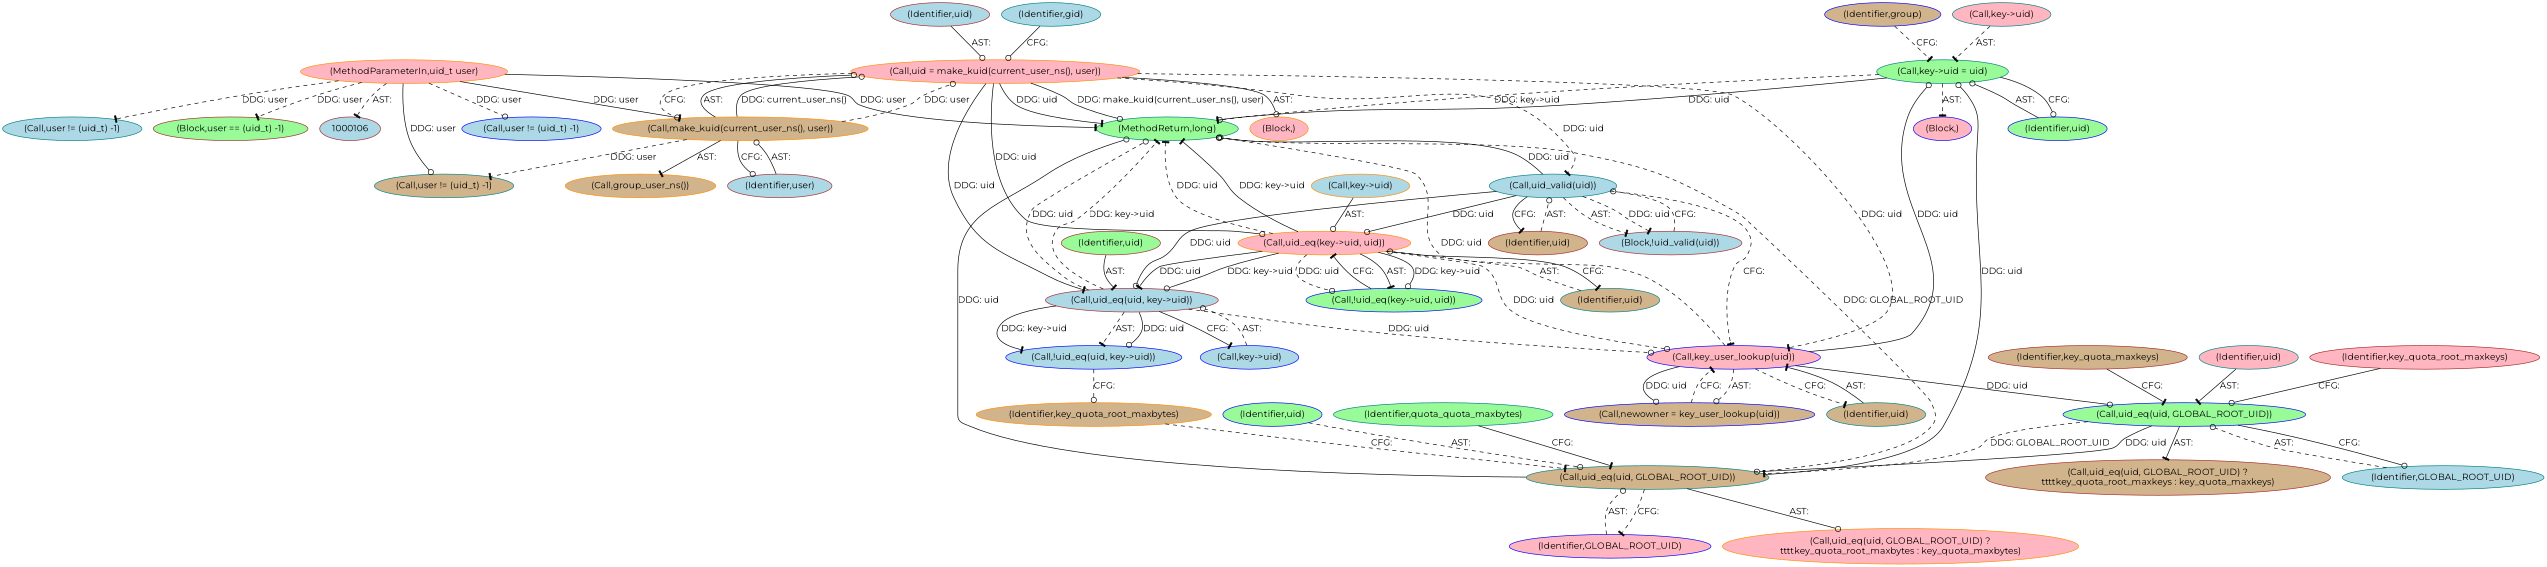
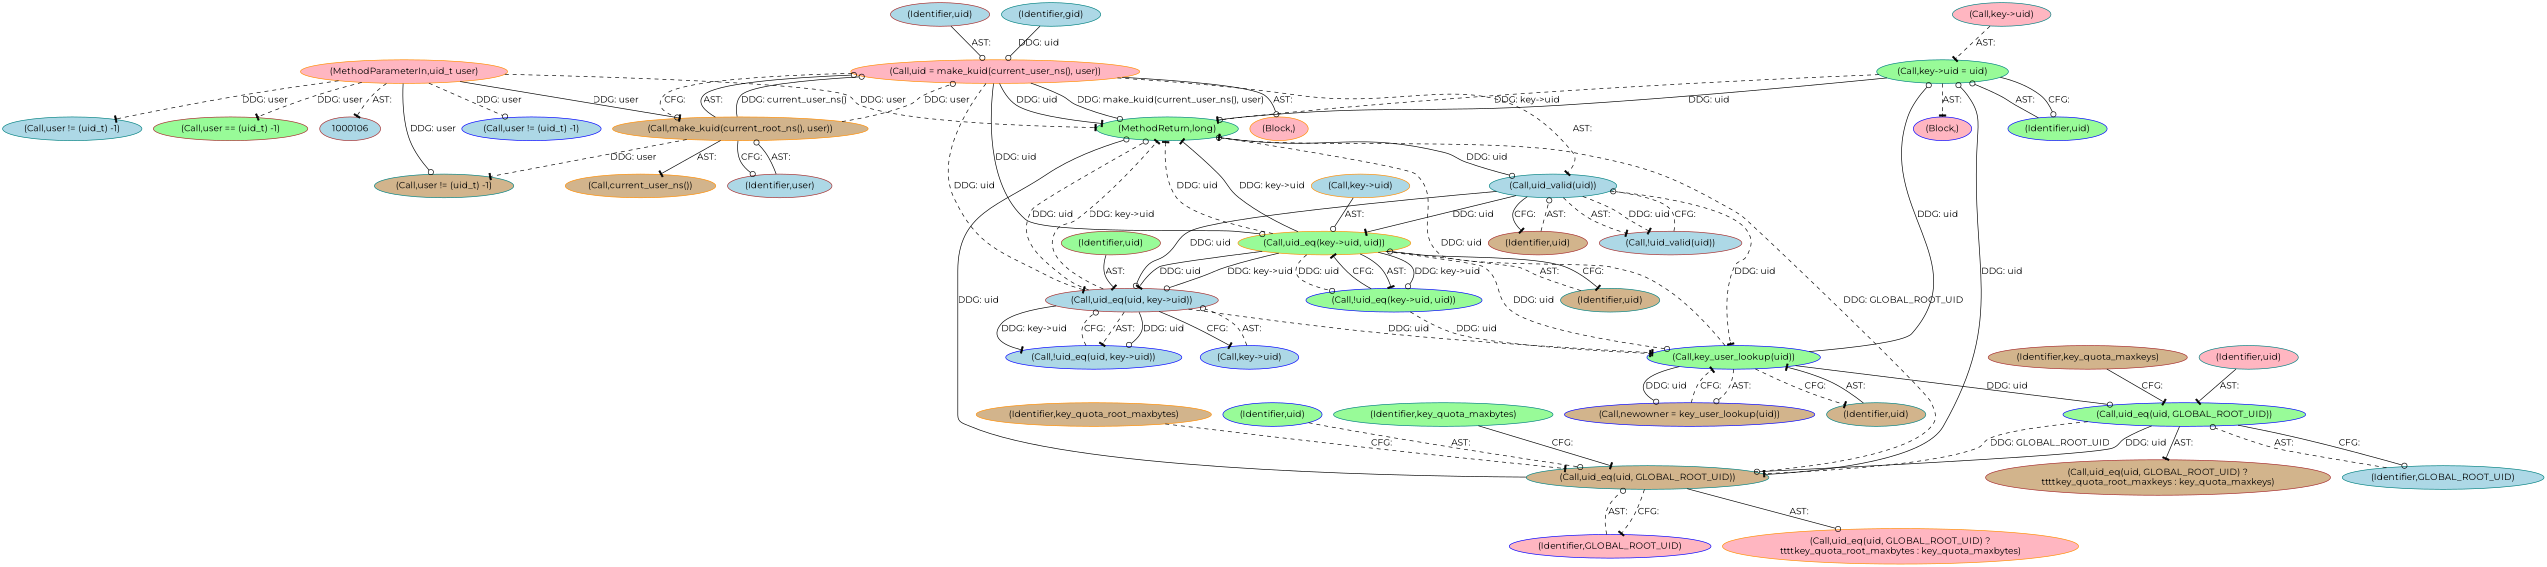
(1883, 14) -> none
(1039, 43) -> (1039, 43)
(1603, 84) -> (1466, 336)
(802, 88) -> (802, 88)
(231, 129) -> (231, 129)
(740, 129) -> (740, 129)
(1584, 129) -> (1584, 129)
(1386, 141) -> (1425, 148)
(641, 186) -> (641, 186)
(963, 214) -> (963, 214)
(1442, 214) -> (1442, 214)
(1431, 242) -> (1431, 242)
(1324, 243) -> (1324, 243)
(1671, 243) -> (1671, 243)
(1755, 272) -> (1755, 272)
(1419, 337) -> (1419, 337)
(1734, 357) -> (1734, 357)
(2425, 357) -> none
(1094, 383) -> (1082, 328)
(1443, 415) -> (1443, 415)
